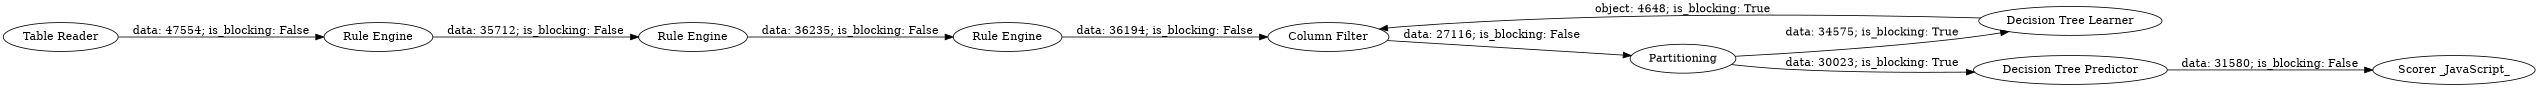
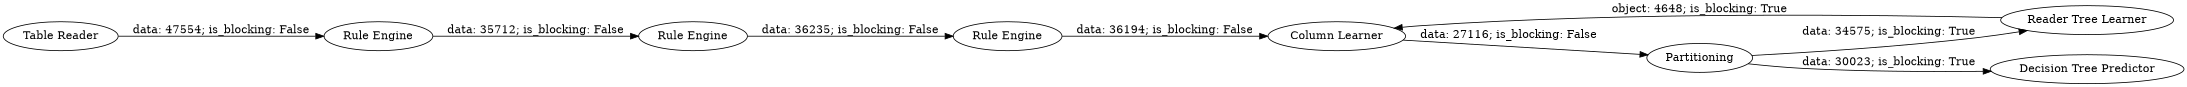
(2070, 21) -> (2087, 20)
(1328, 37) -> (1337, 36)
(2454, 70) -> none
